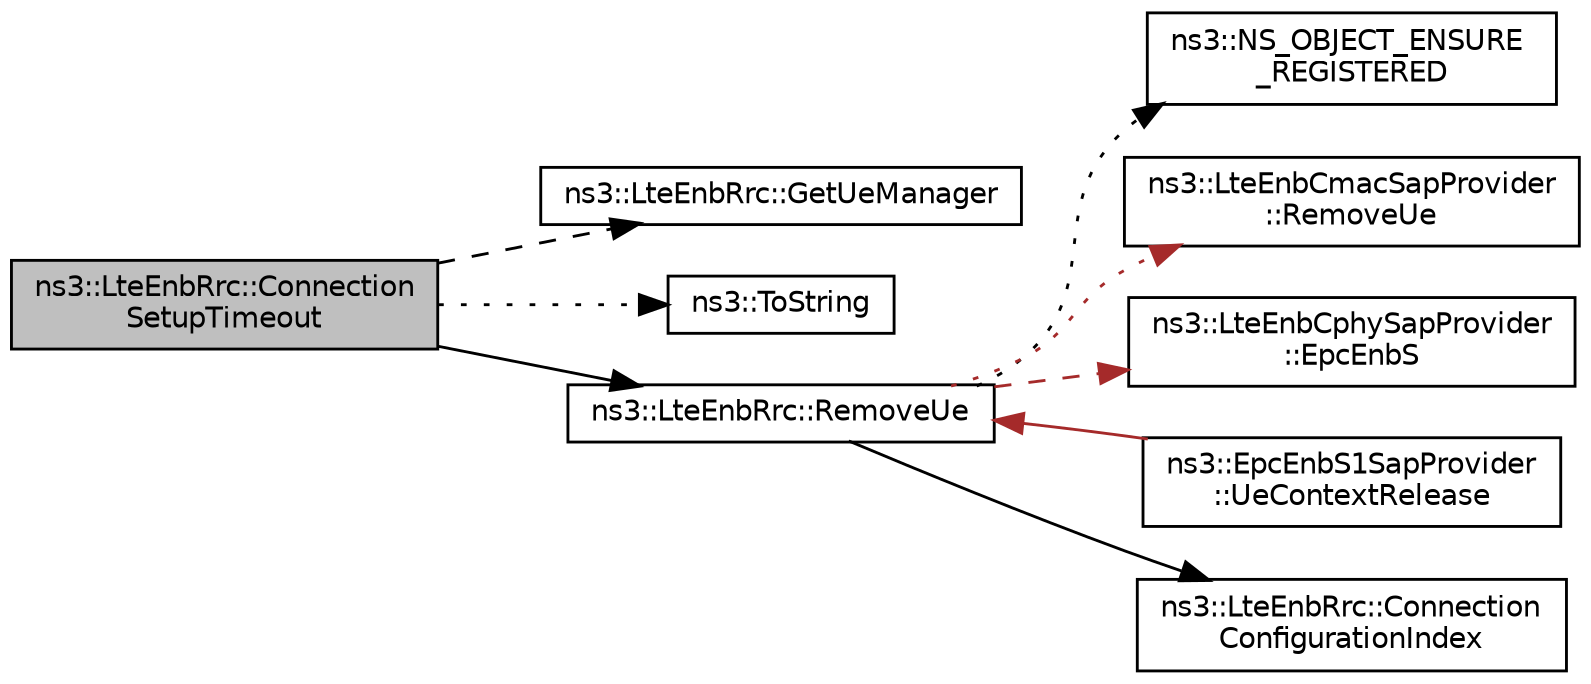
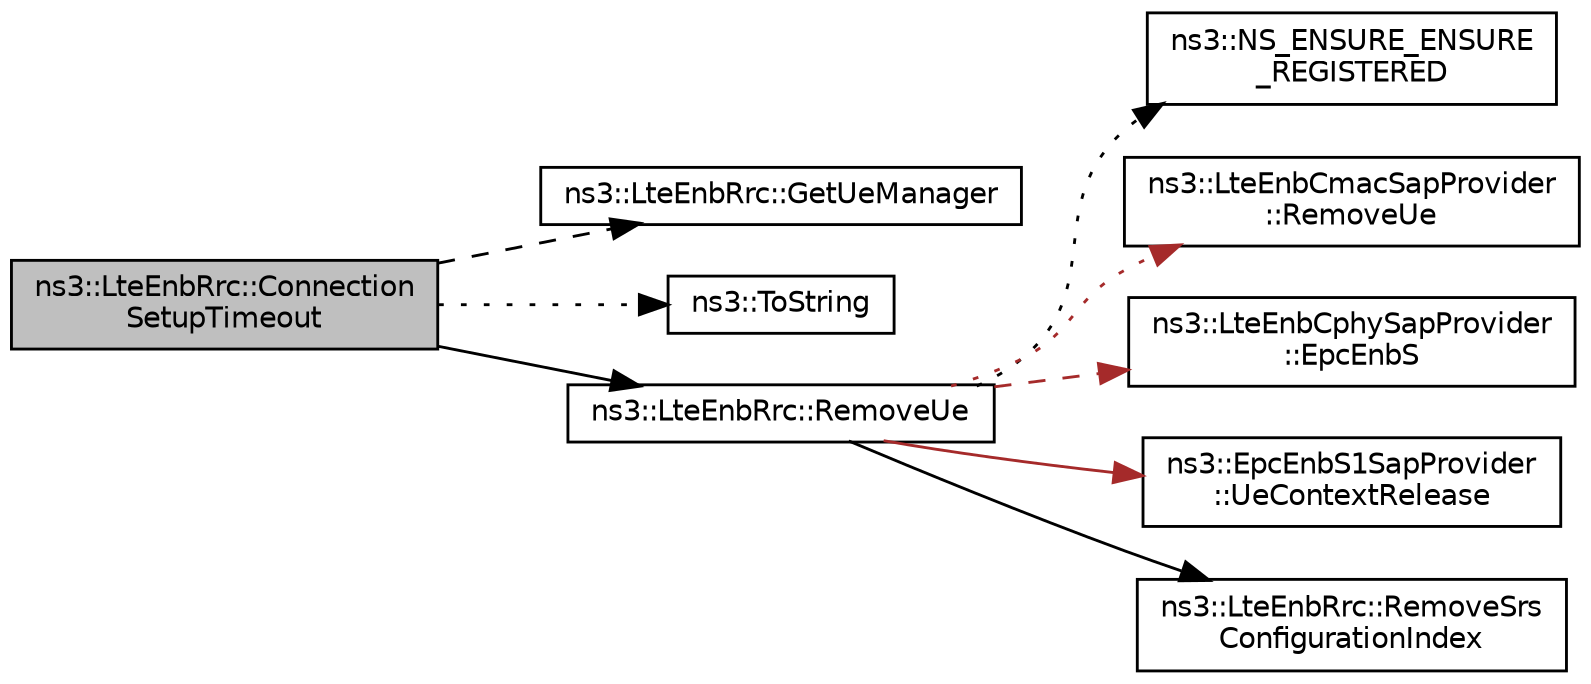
(1352, 59) -> (1352, 59)
(1085, 431) -> (998, 458)
(1352, 625) -> (1352, 625)
